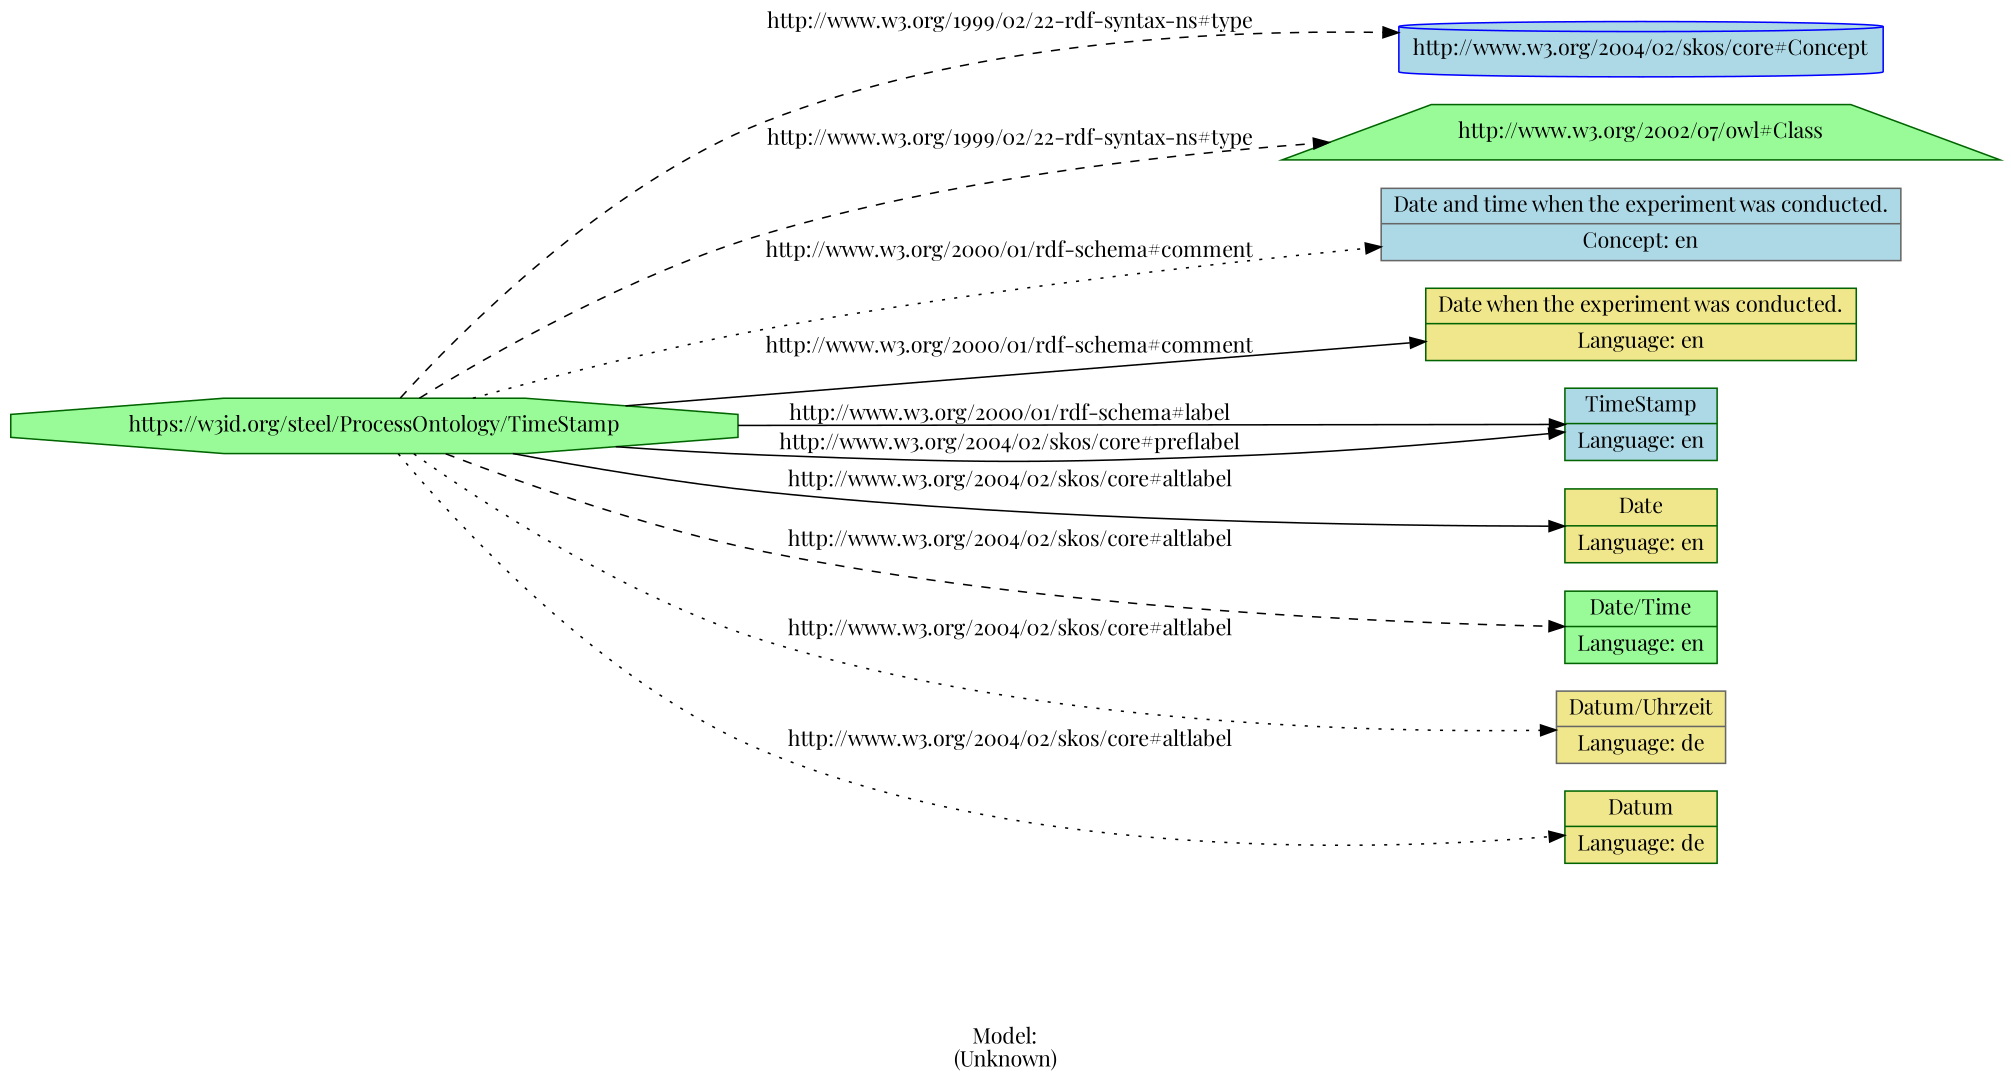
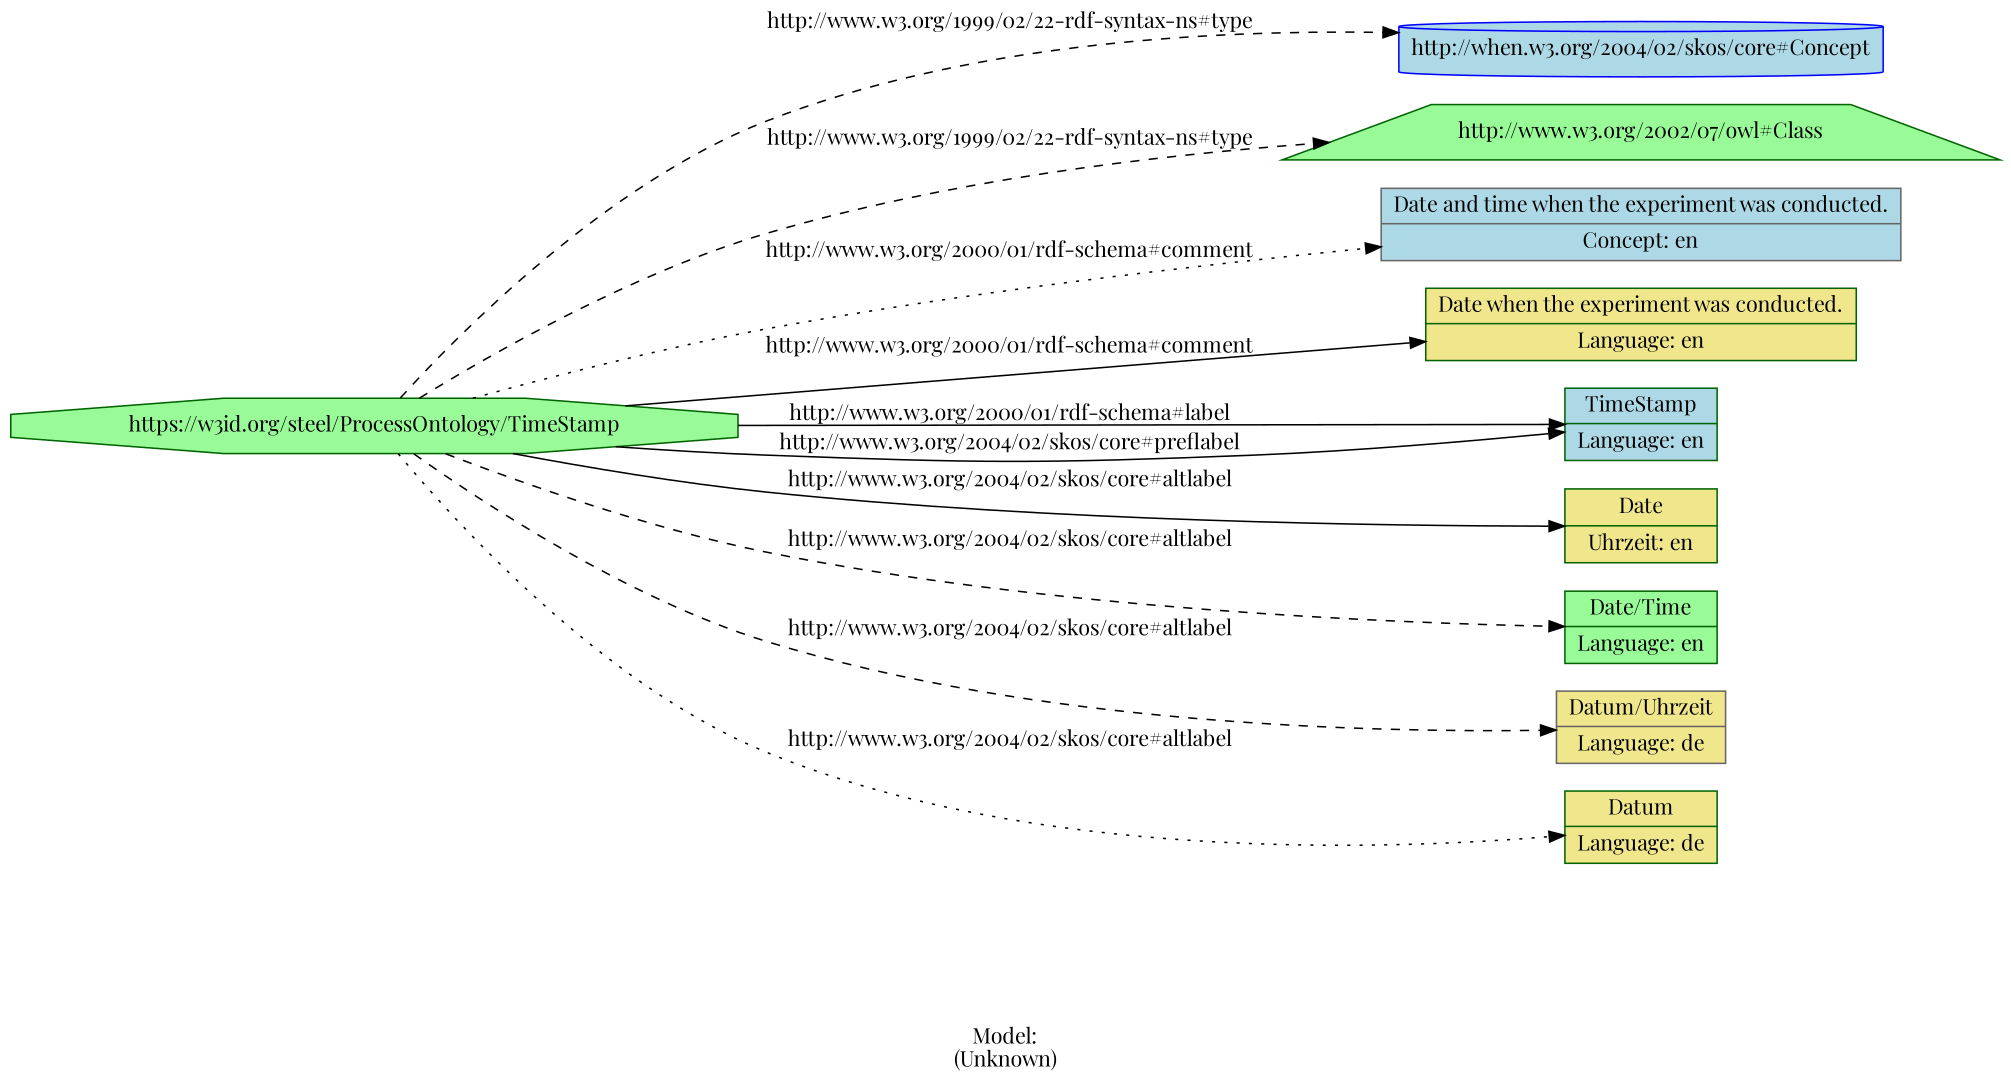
(1641, 49) -> (1641, 49)
(1641, 544) -> (1641, 544)
(952, 686) -> (952, 686)
